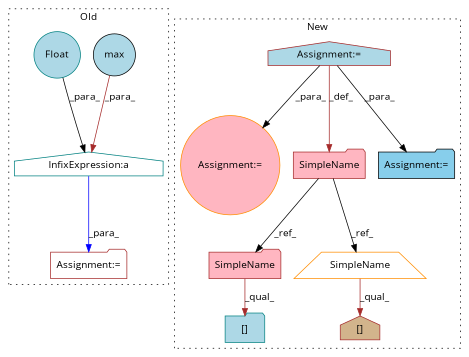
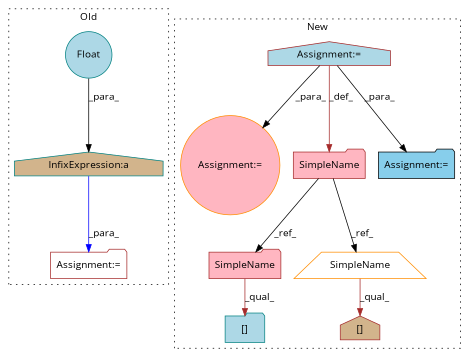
(114, 55) -> none
(89, 165) -> (89, 165)
